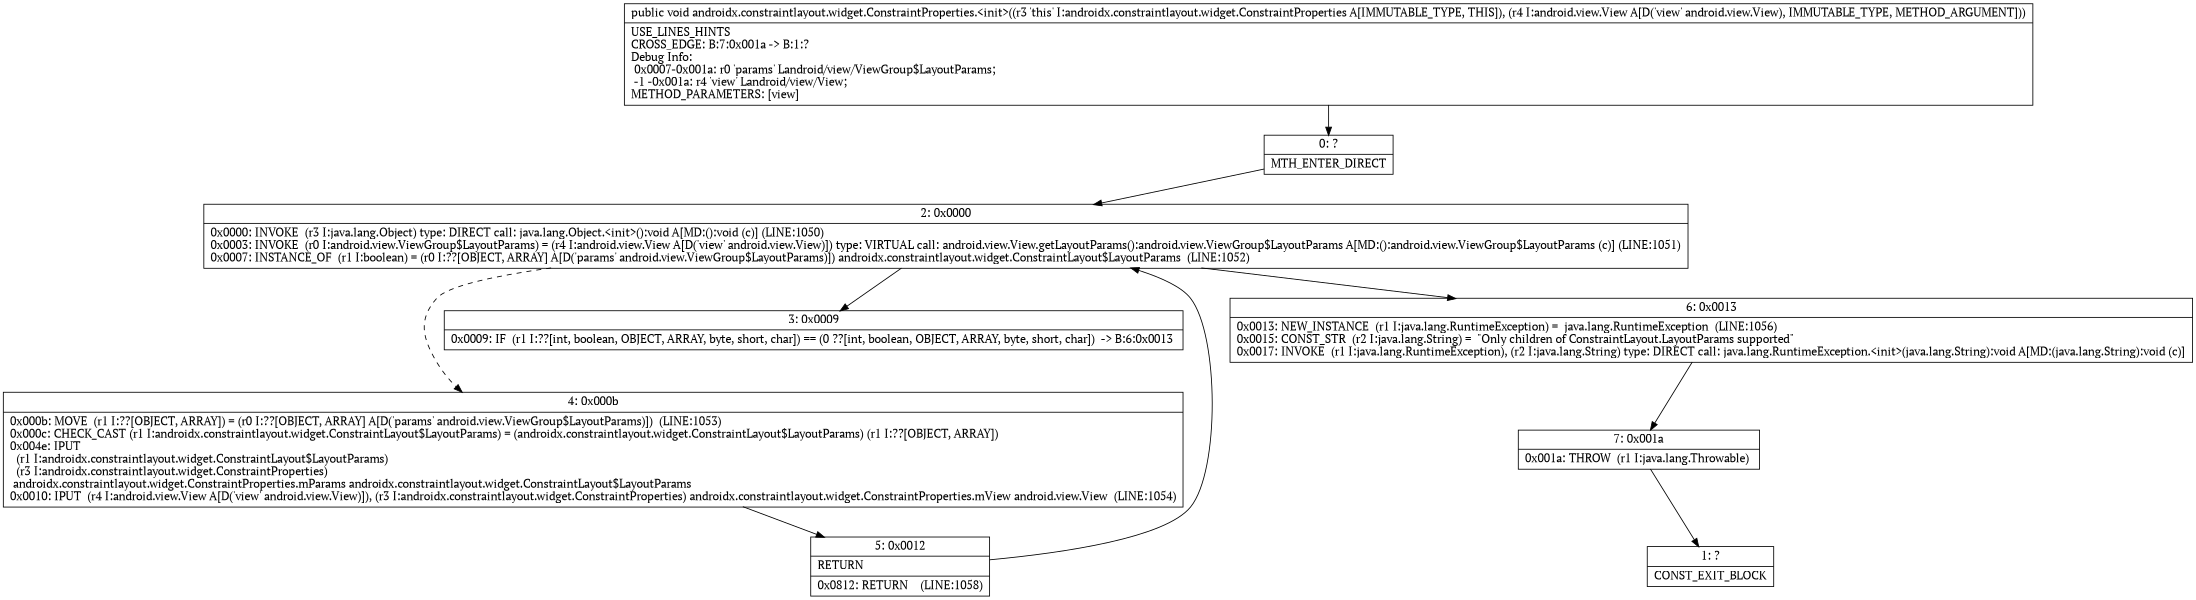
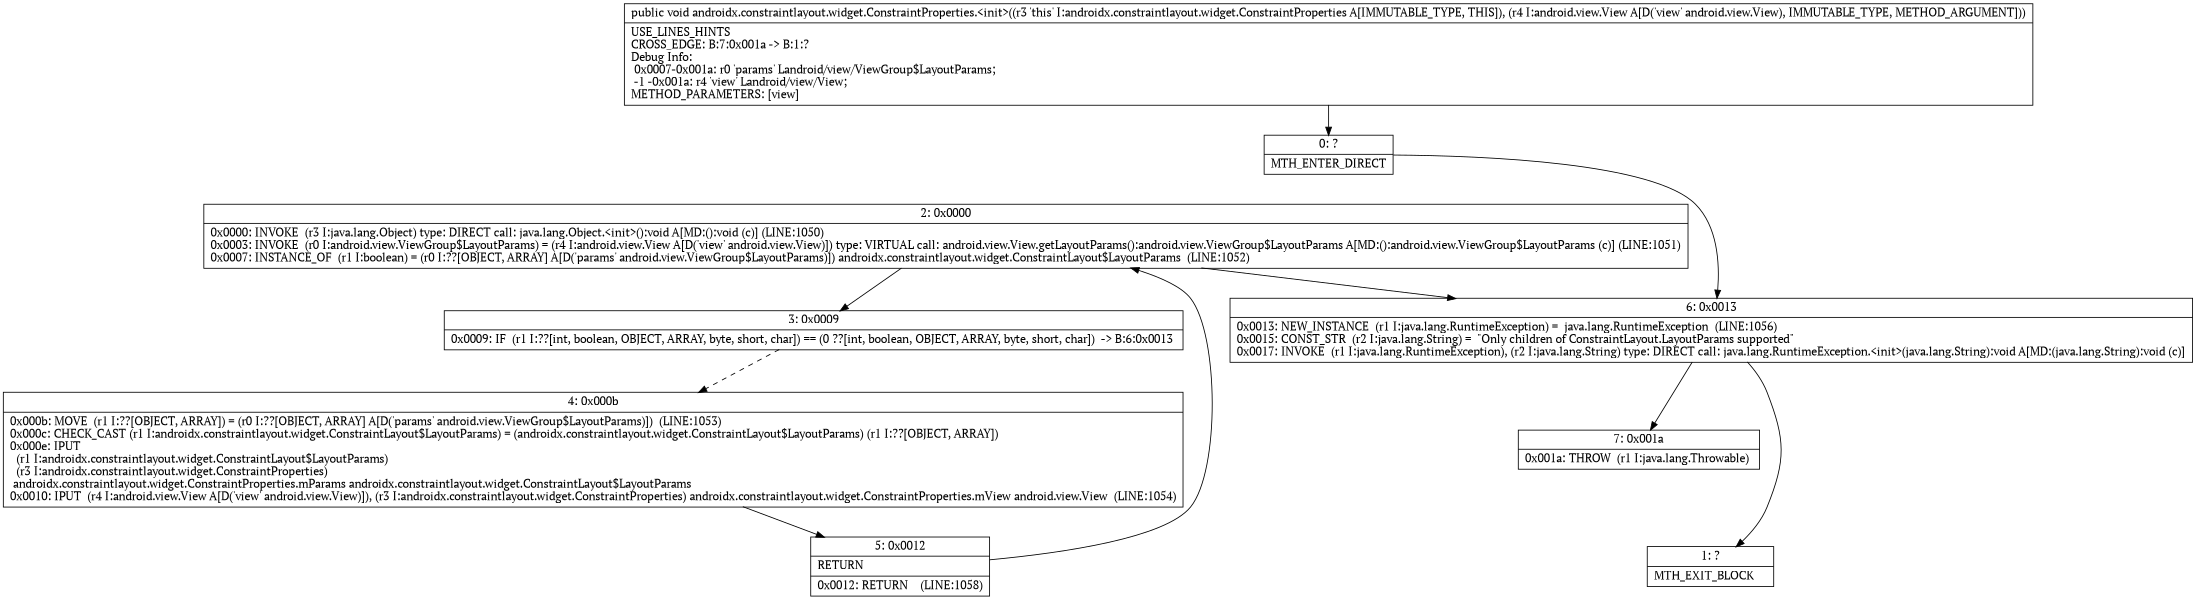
(1183, 186) -> (1593, 169)
(444, 293) -> (743, 369)
(49, 447) -> (49, 447)
(1672, 504) -> (1781, 453)
(1710, 576) -> (1704, 576)
(900, 586) -> (900, 586)
